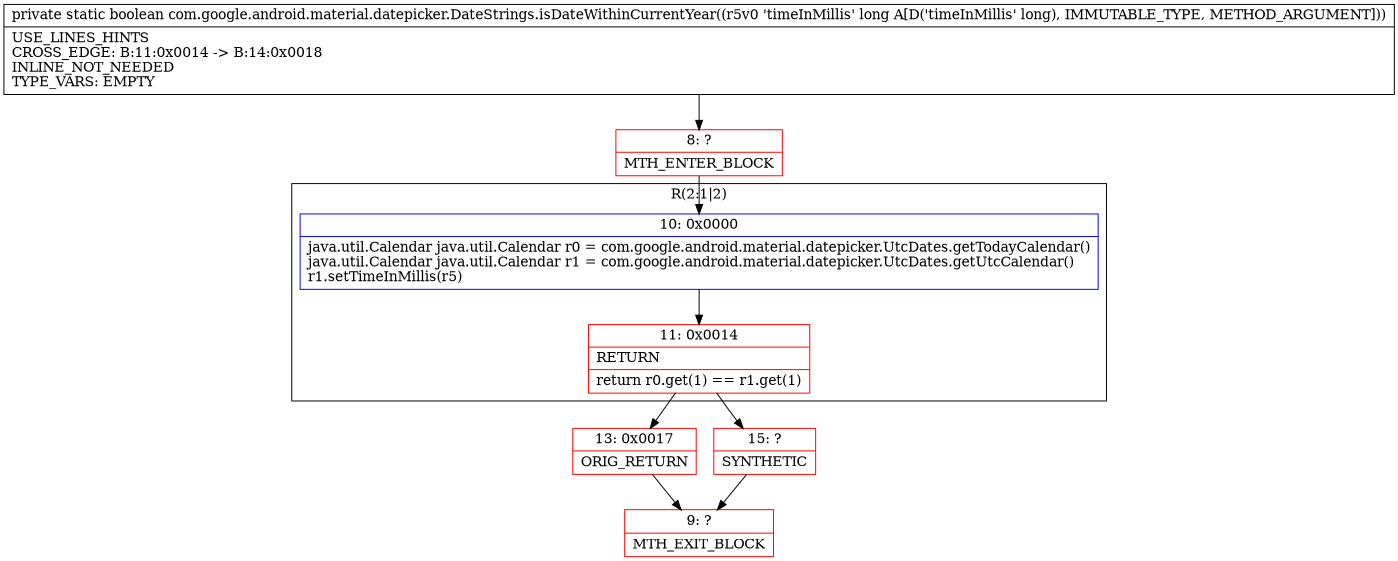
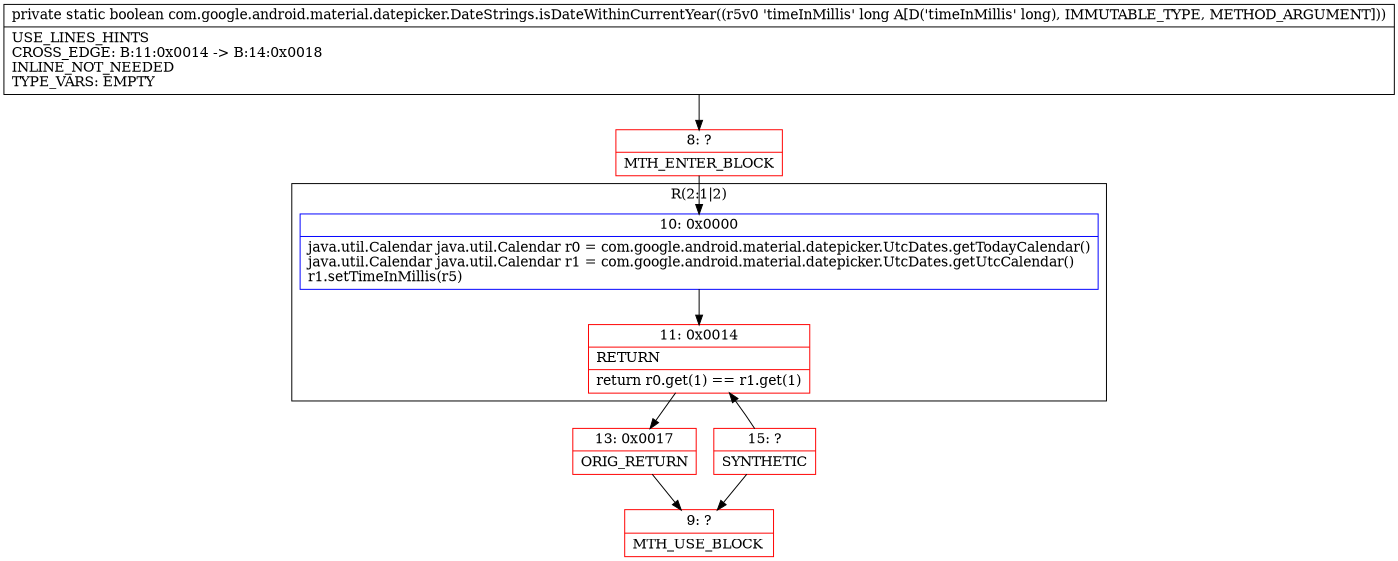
(727, 407) -> (745, 415)
(699, 544) -> (698, 544)
